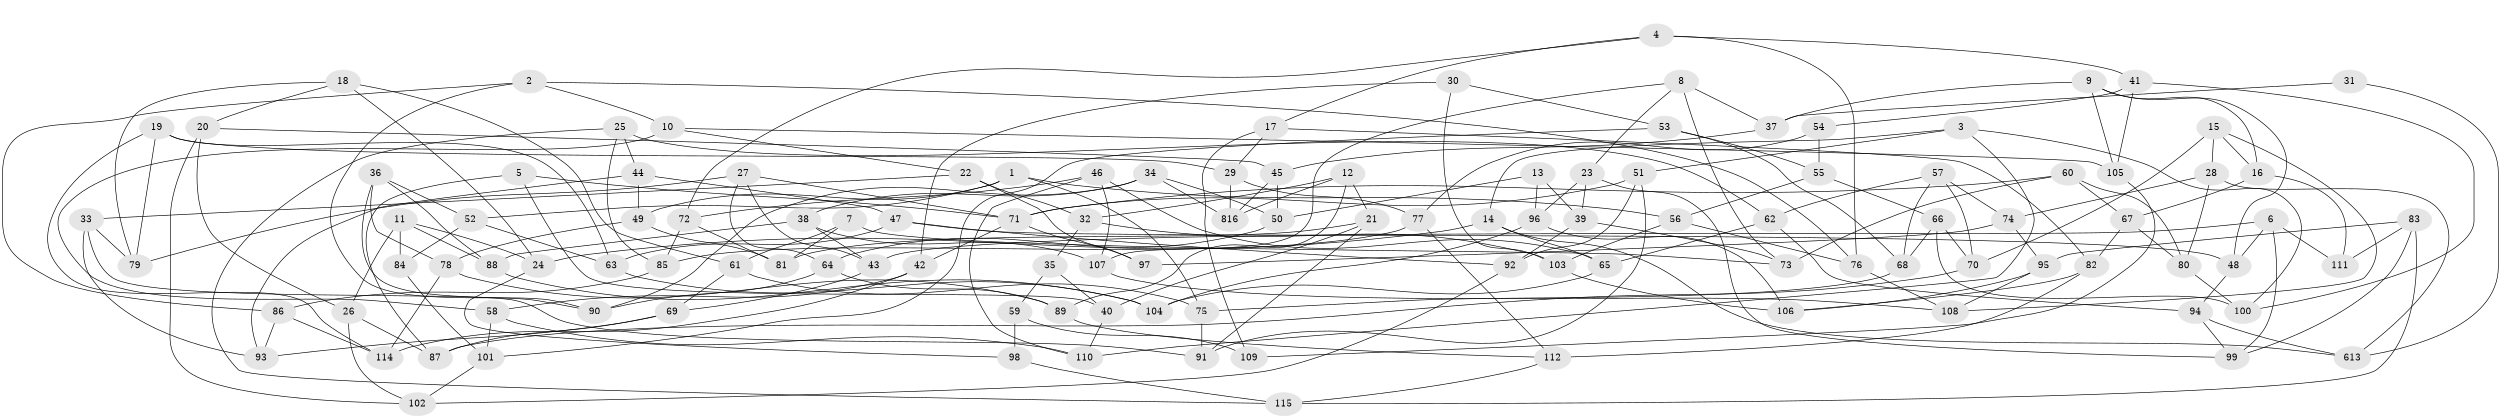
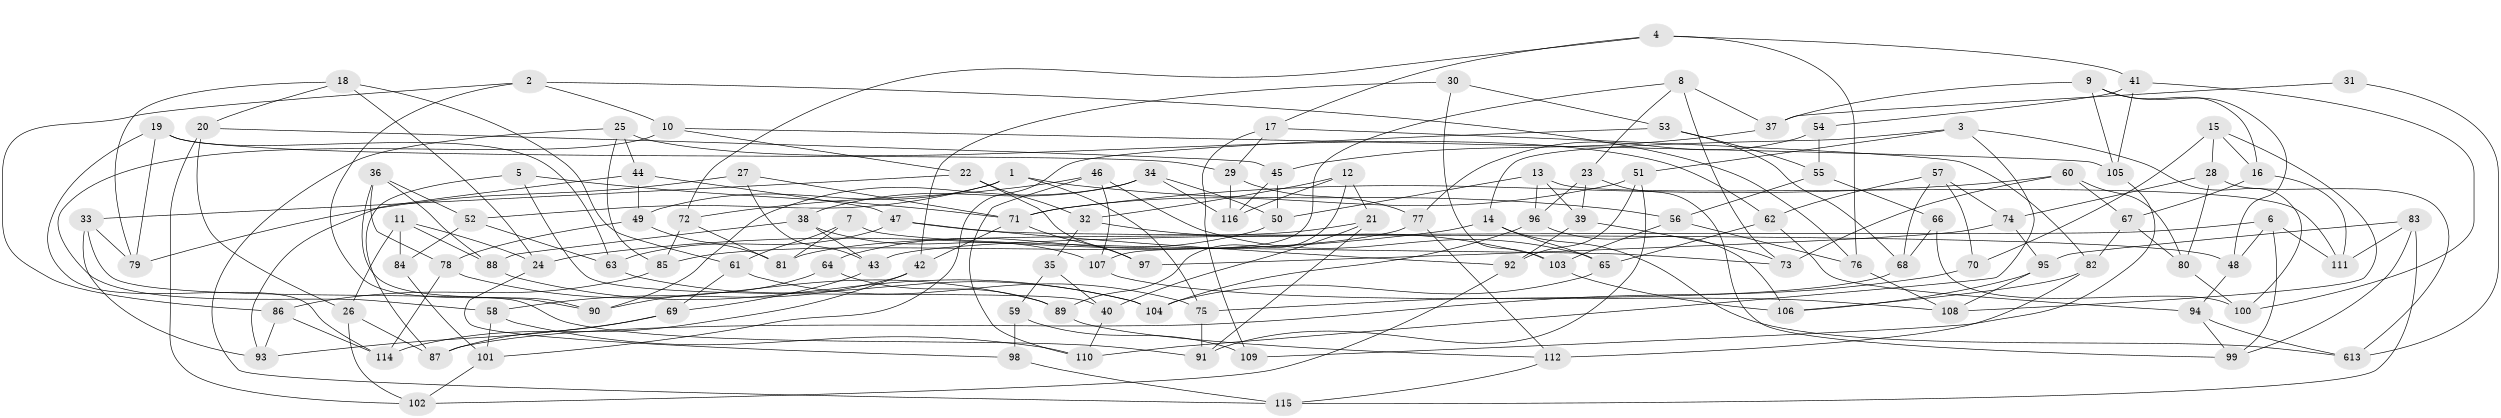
none -> (2035, 190)
(1230, 220) -> (1230, 220)
(732, 224) -> none
(1957, 244) -> none
